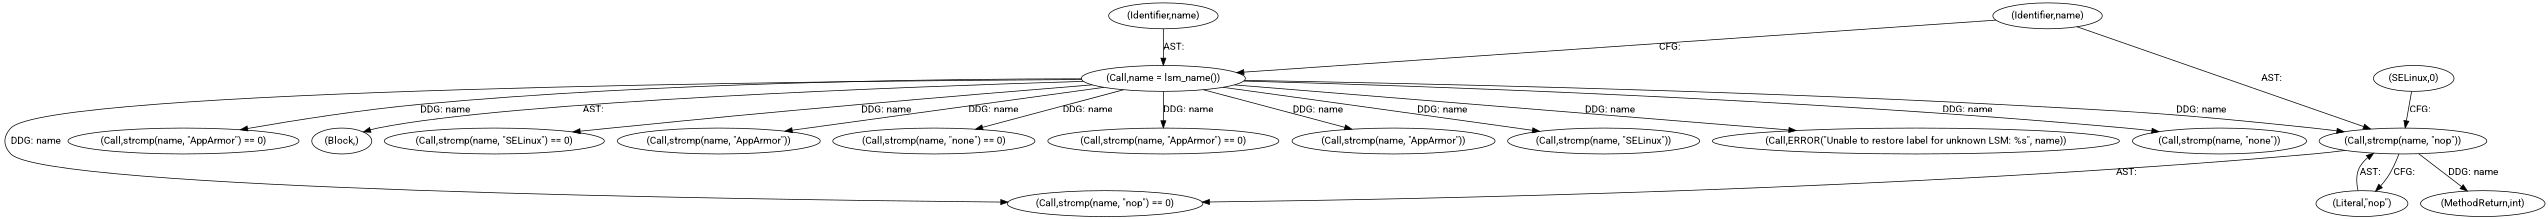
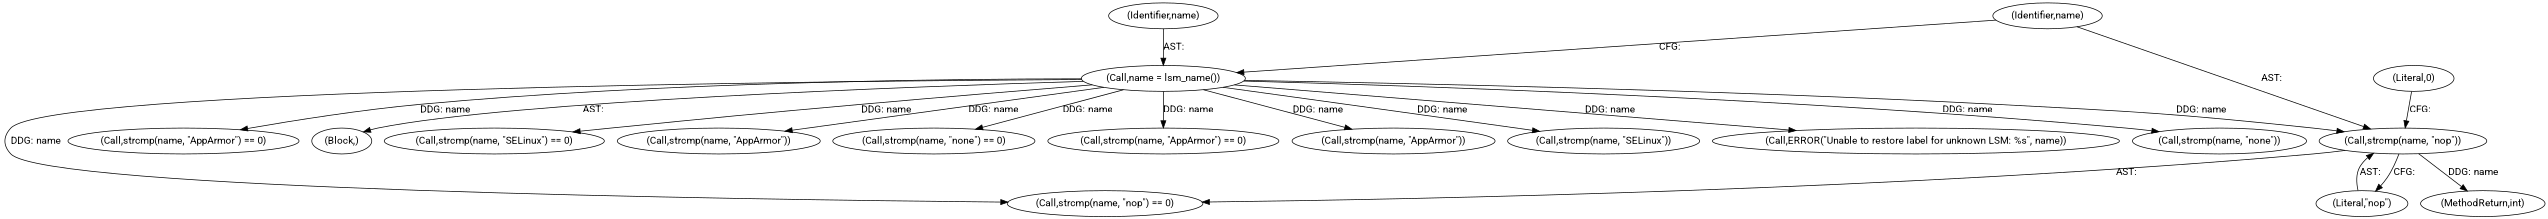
(2414, 78) -> (2414, 78)
